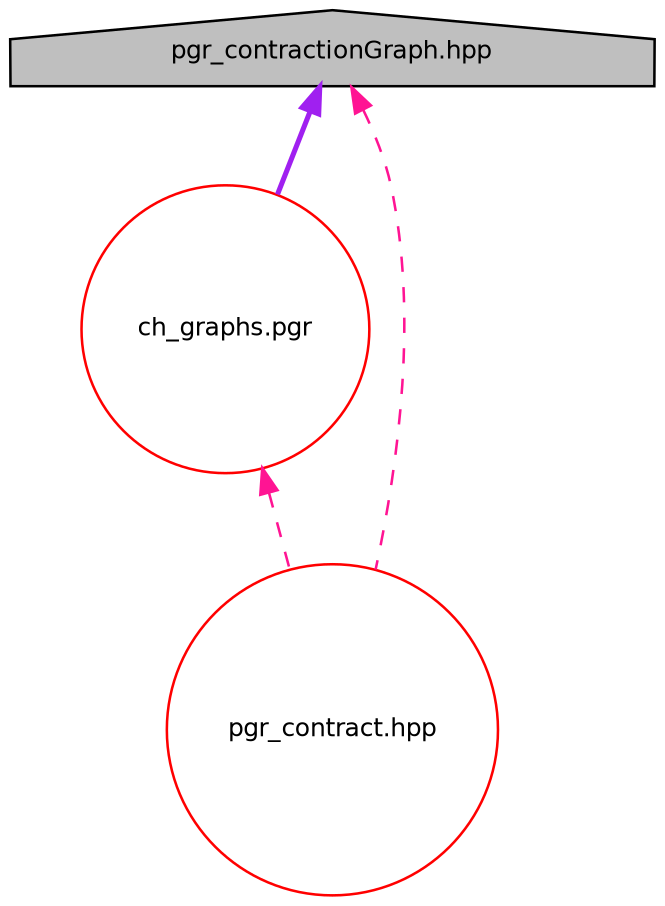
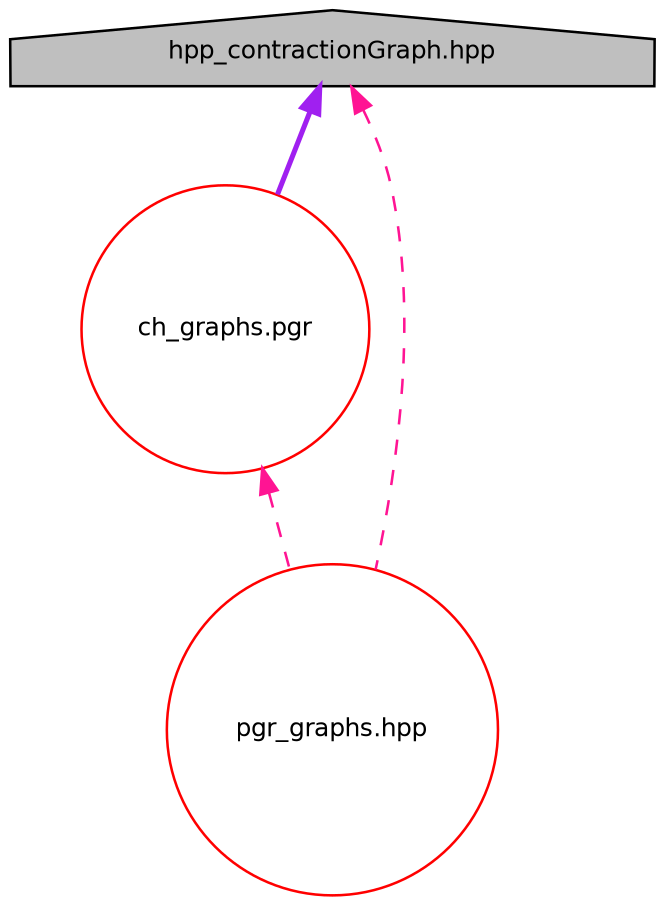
(332, 52) -> (332, 52)
(332, 730) -> (332, 730)
